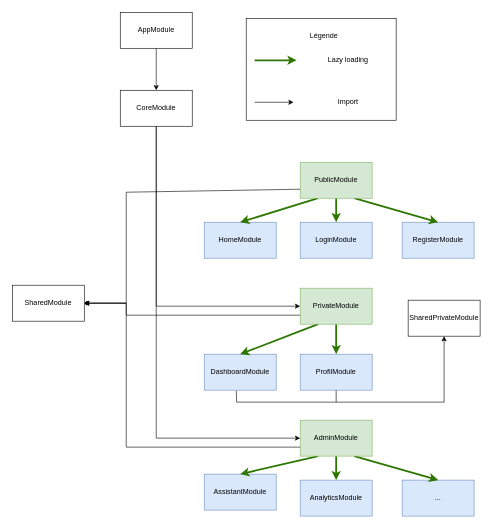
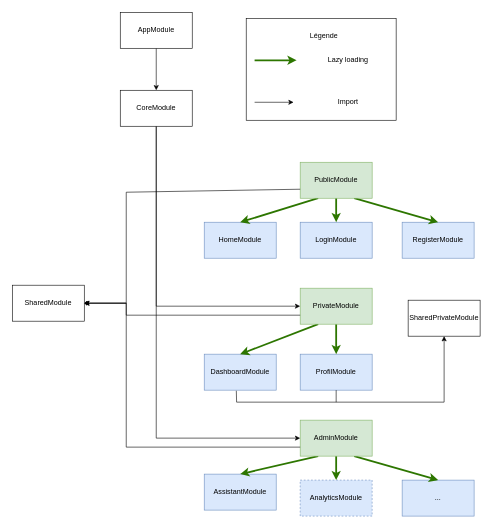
(336, 498) -> (336, 498)
